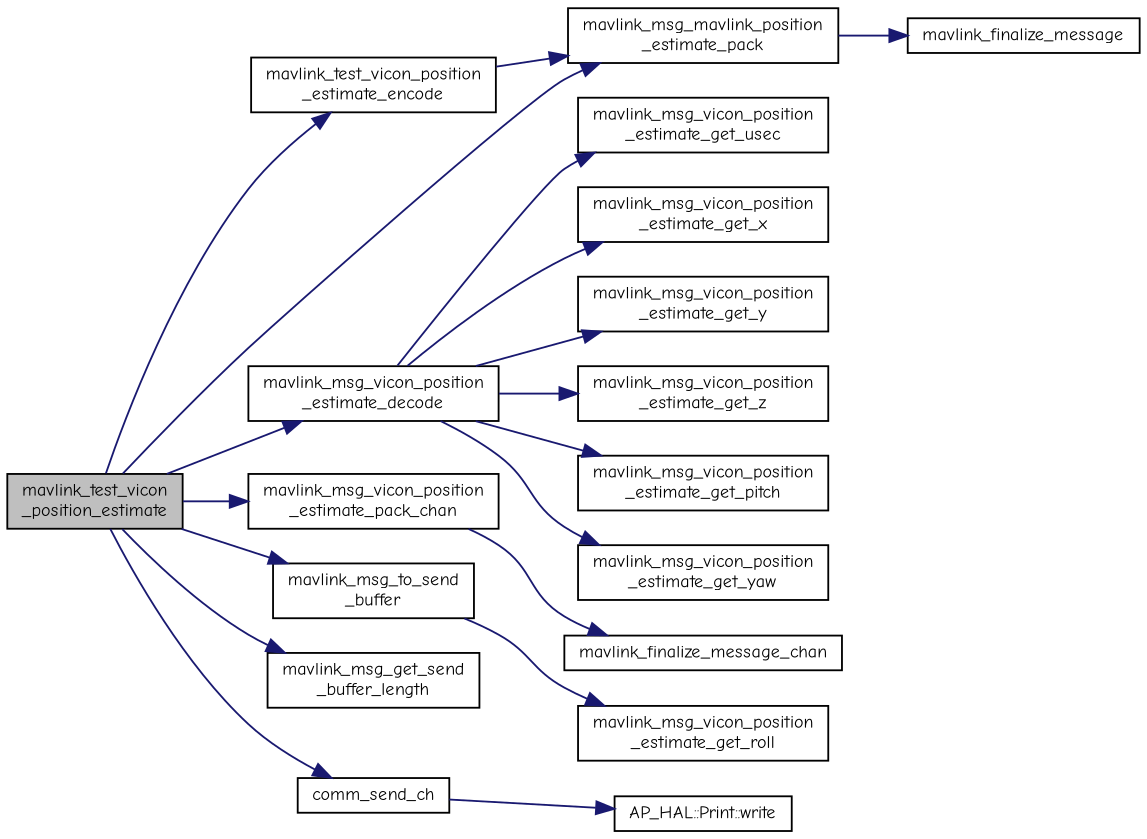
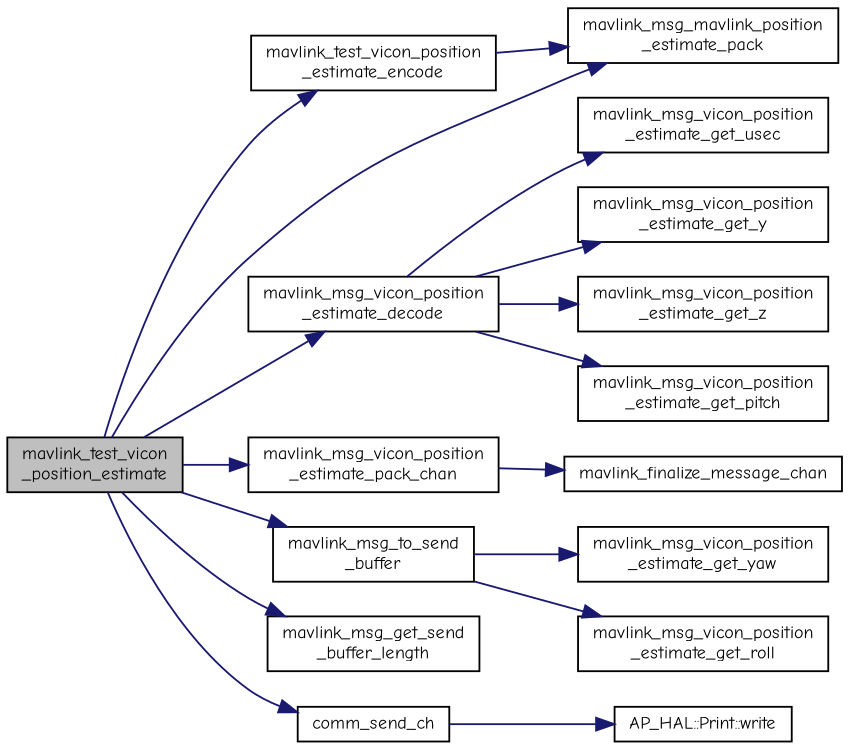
(1024, 36) -> none
(703, 215) -> none
(517, 473) -> (516, 554)
